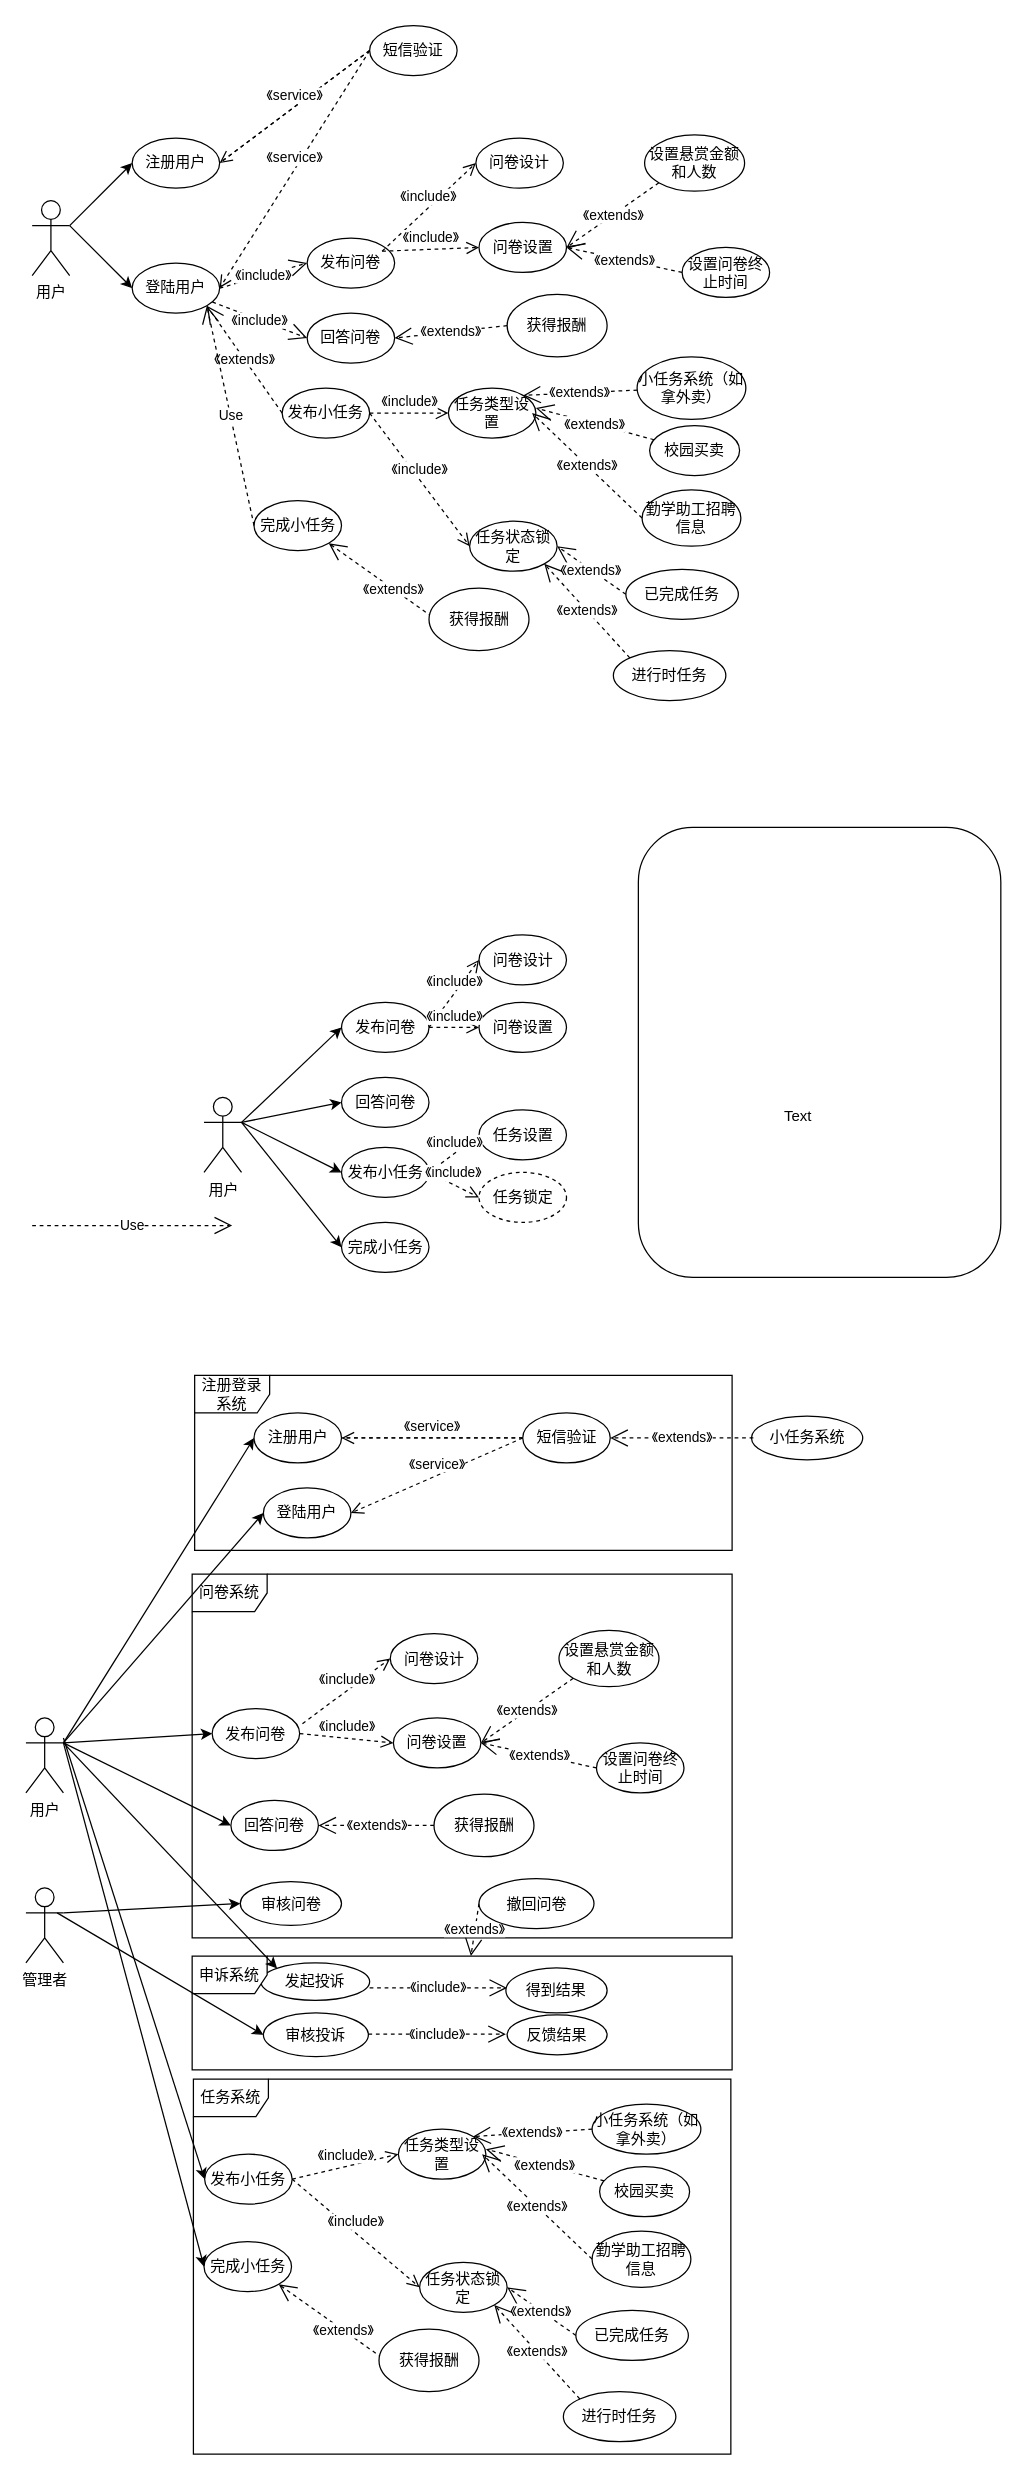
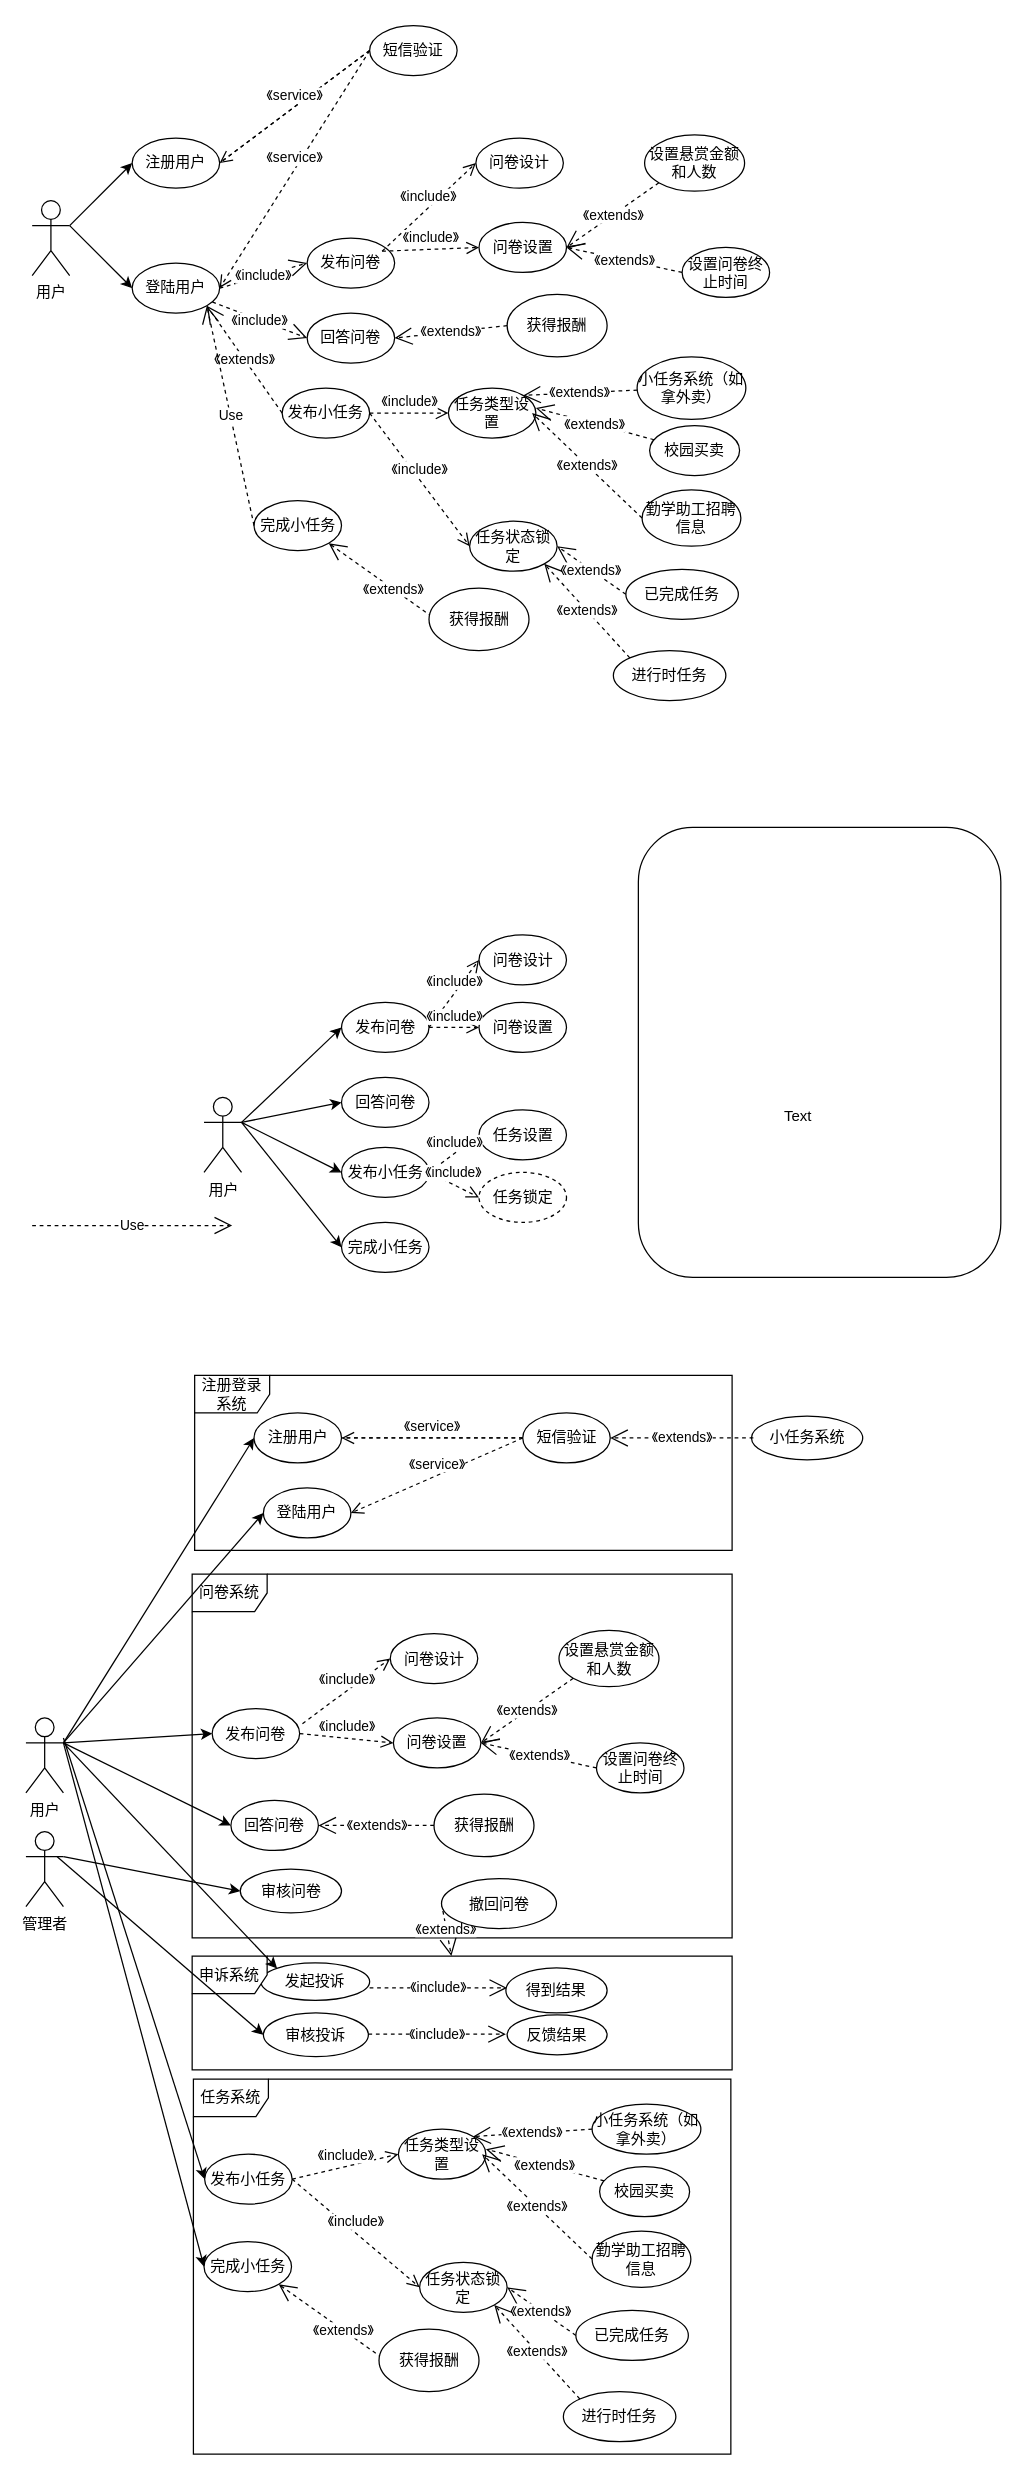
(291, 1904) -> (291, 1891)
(536, 1904) -> (499, 1904)
(44, 1926) -> (44, 1869)
